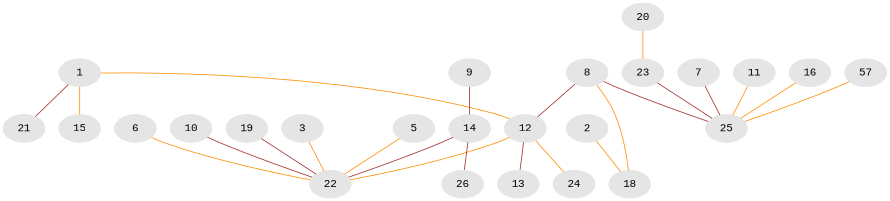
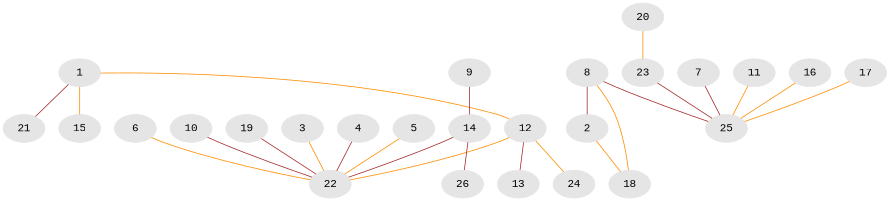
(866, 73) -> (866, 73)
(556, 101) -> (587, 101)
none -> (358, 128)
